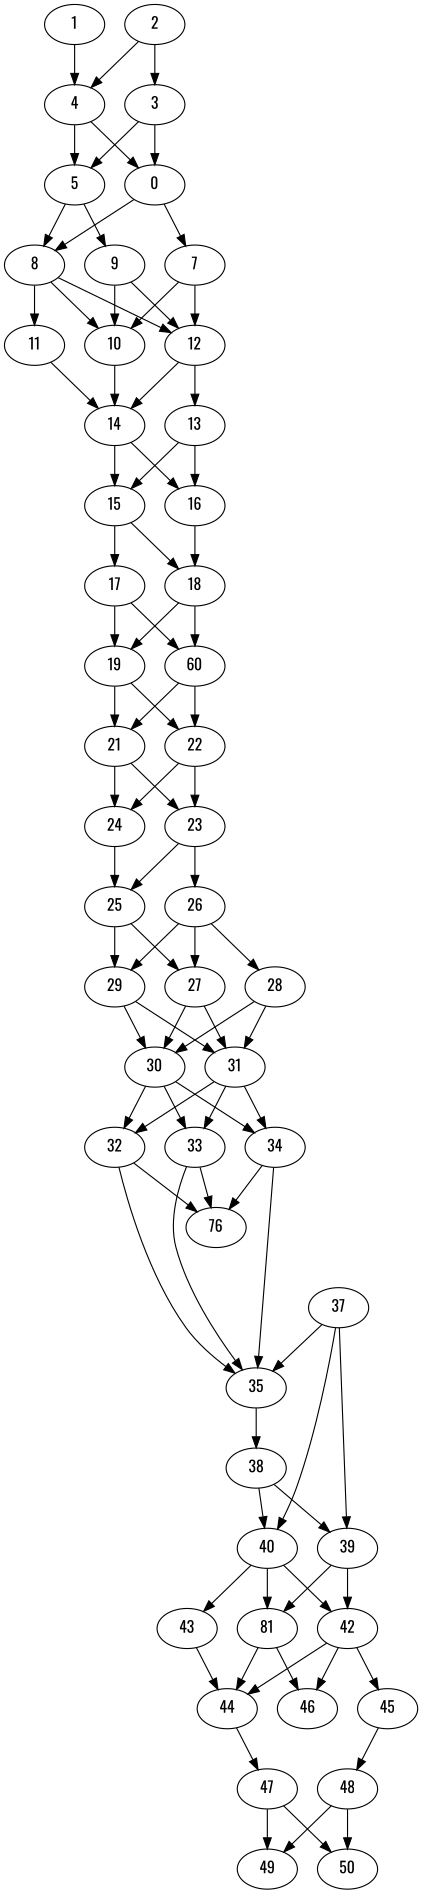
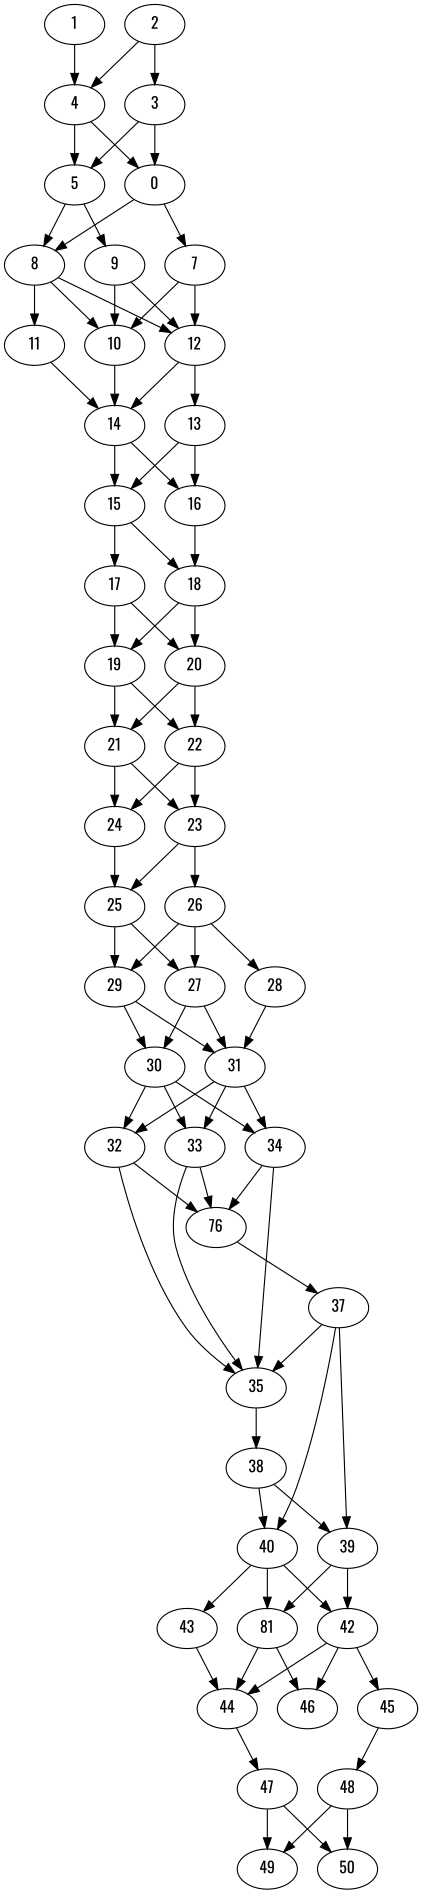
(195, 666) -> (195, 666)
(221, 1023) -> none
none -> (273, 1265)
